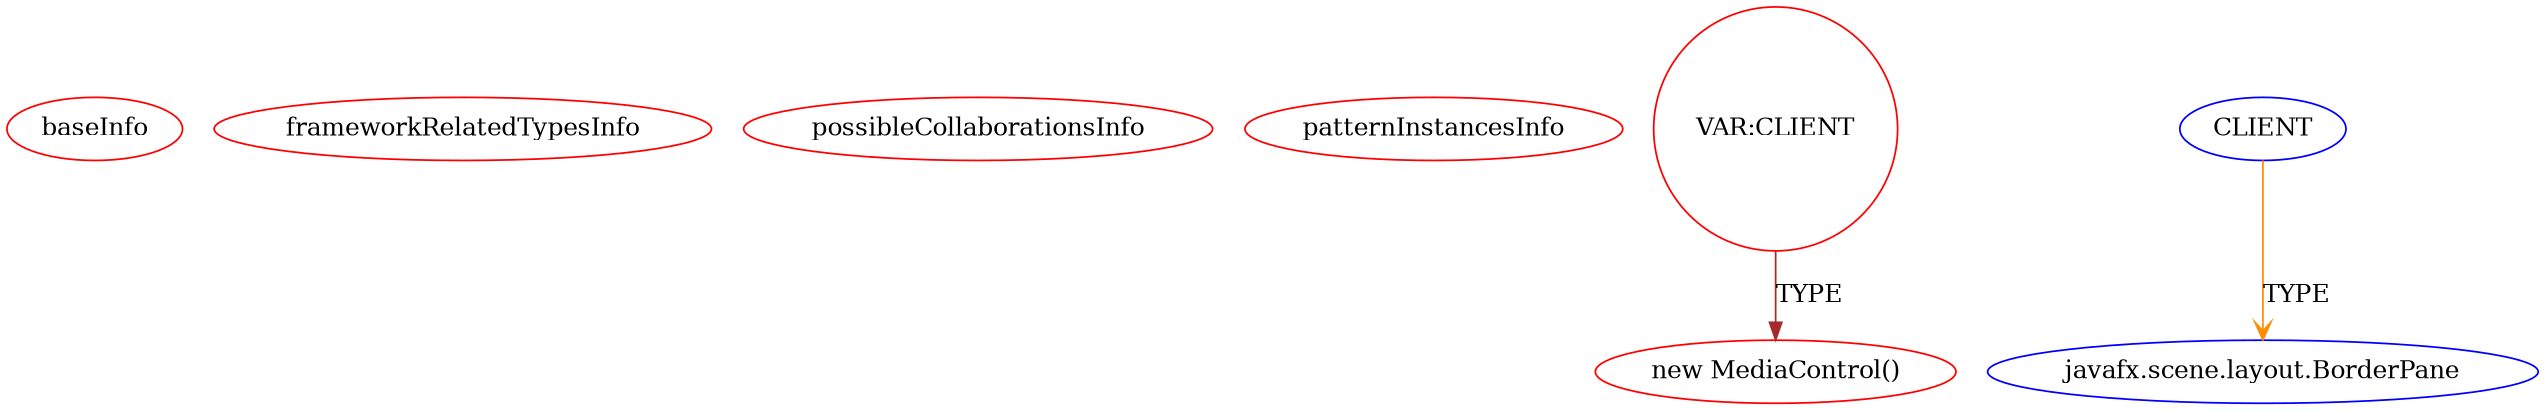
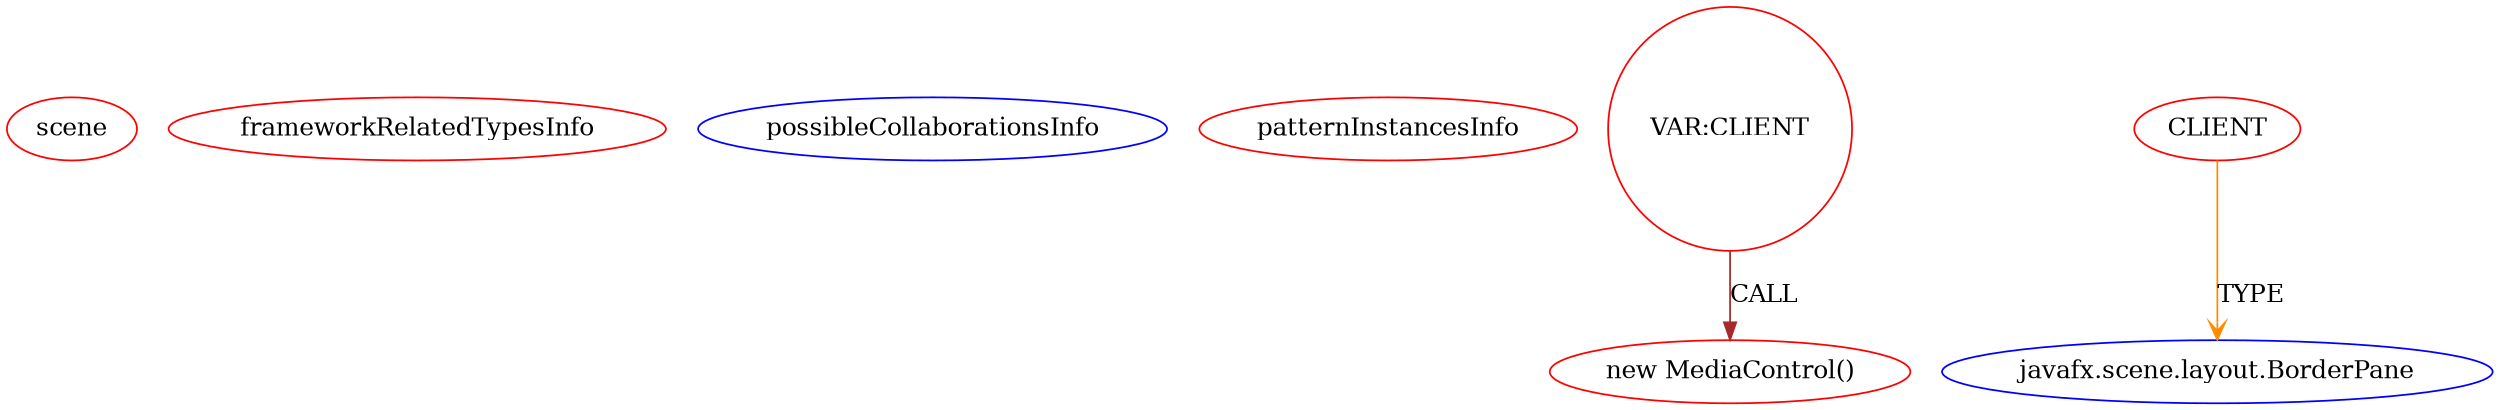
(95, 129) -> (72, 129)
(978, 129) -> (933, 129)
(2263, 129) -> (2217, 129)
(1810, 296) -> (1764, 296)
